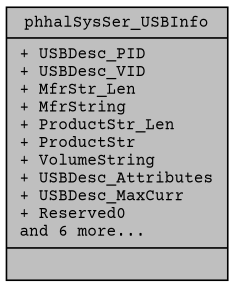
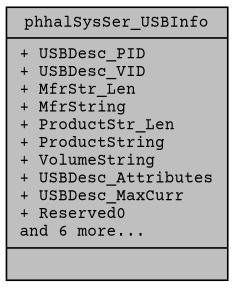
(78, 142) -> (93, 142)
